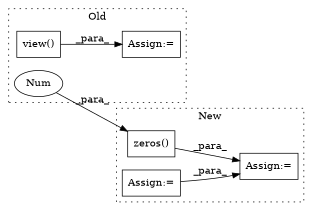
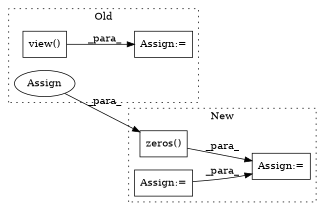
(39, 84) -> (45, 84)
